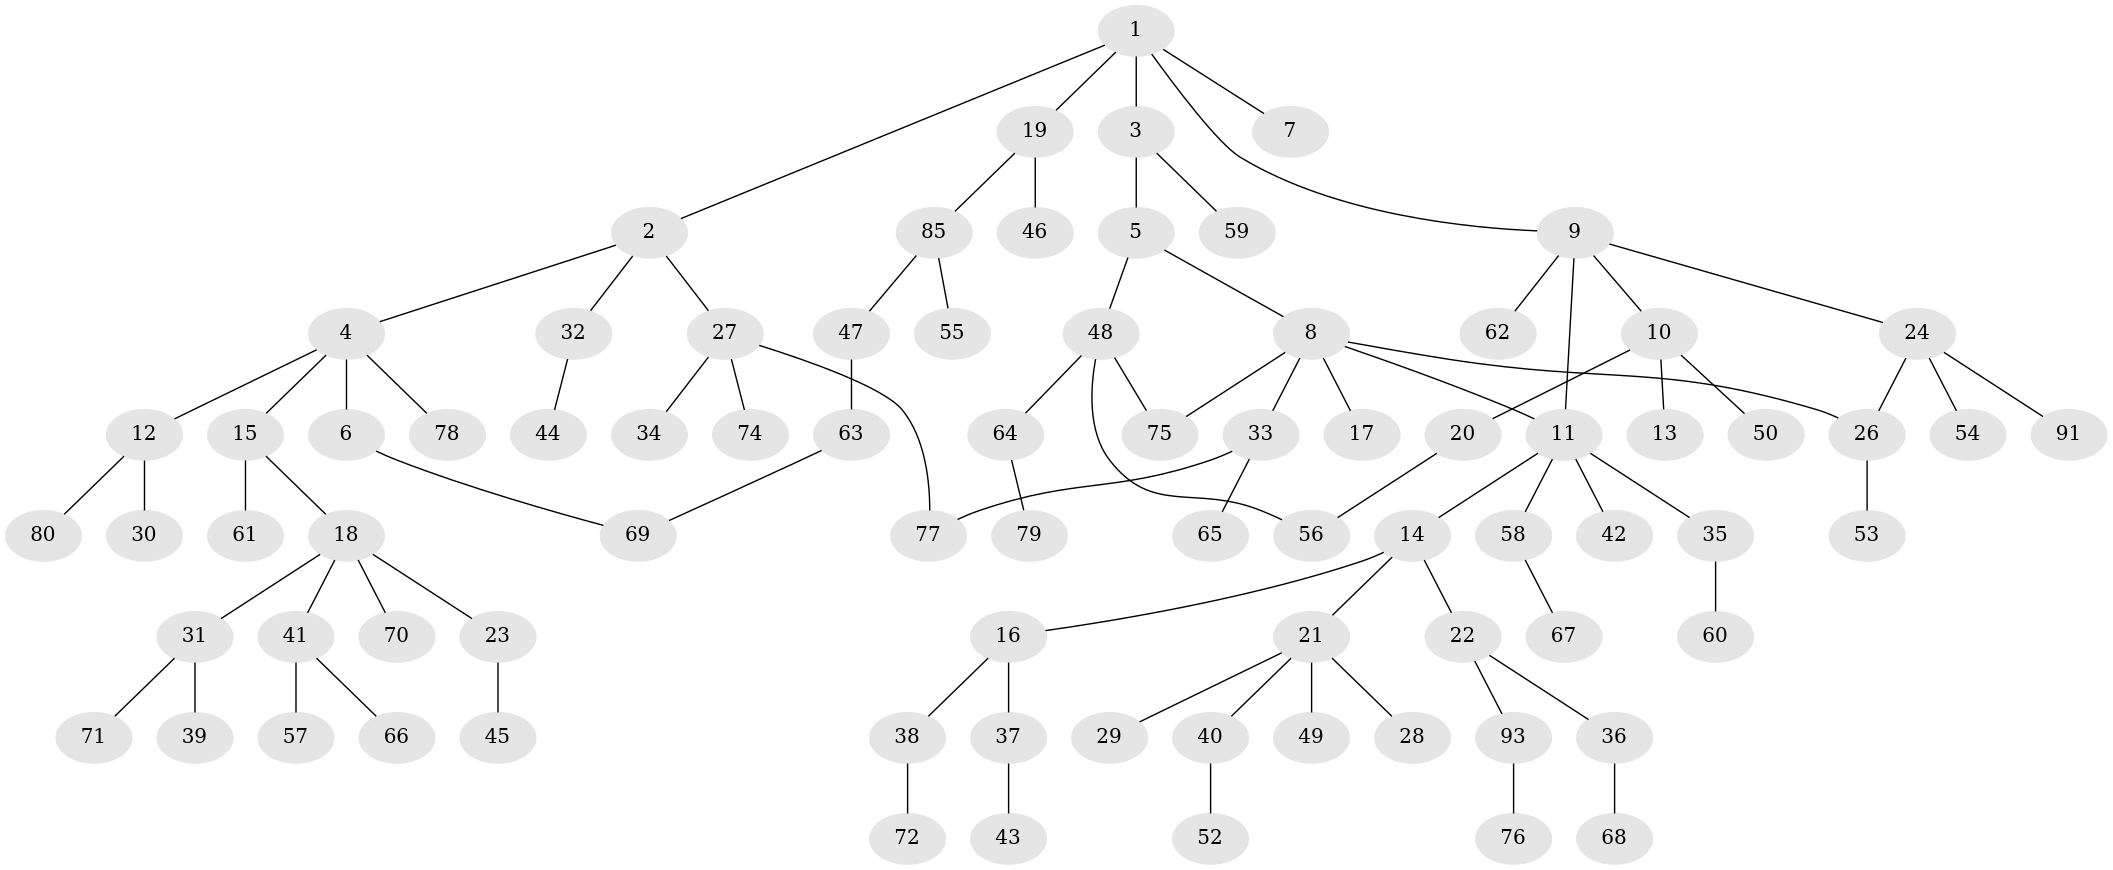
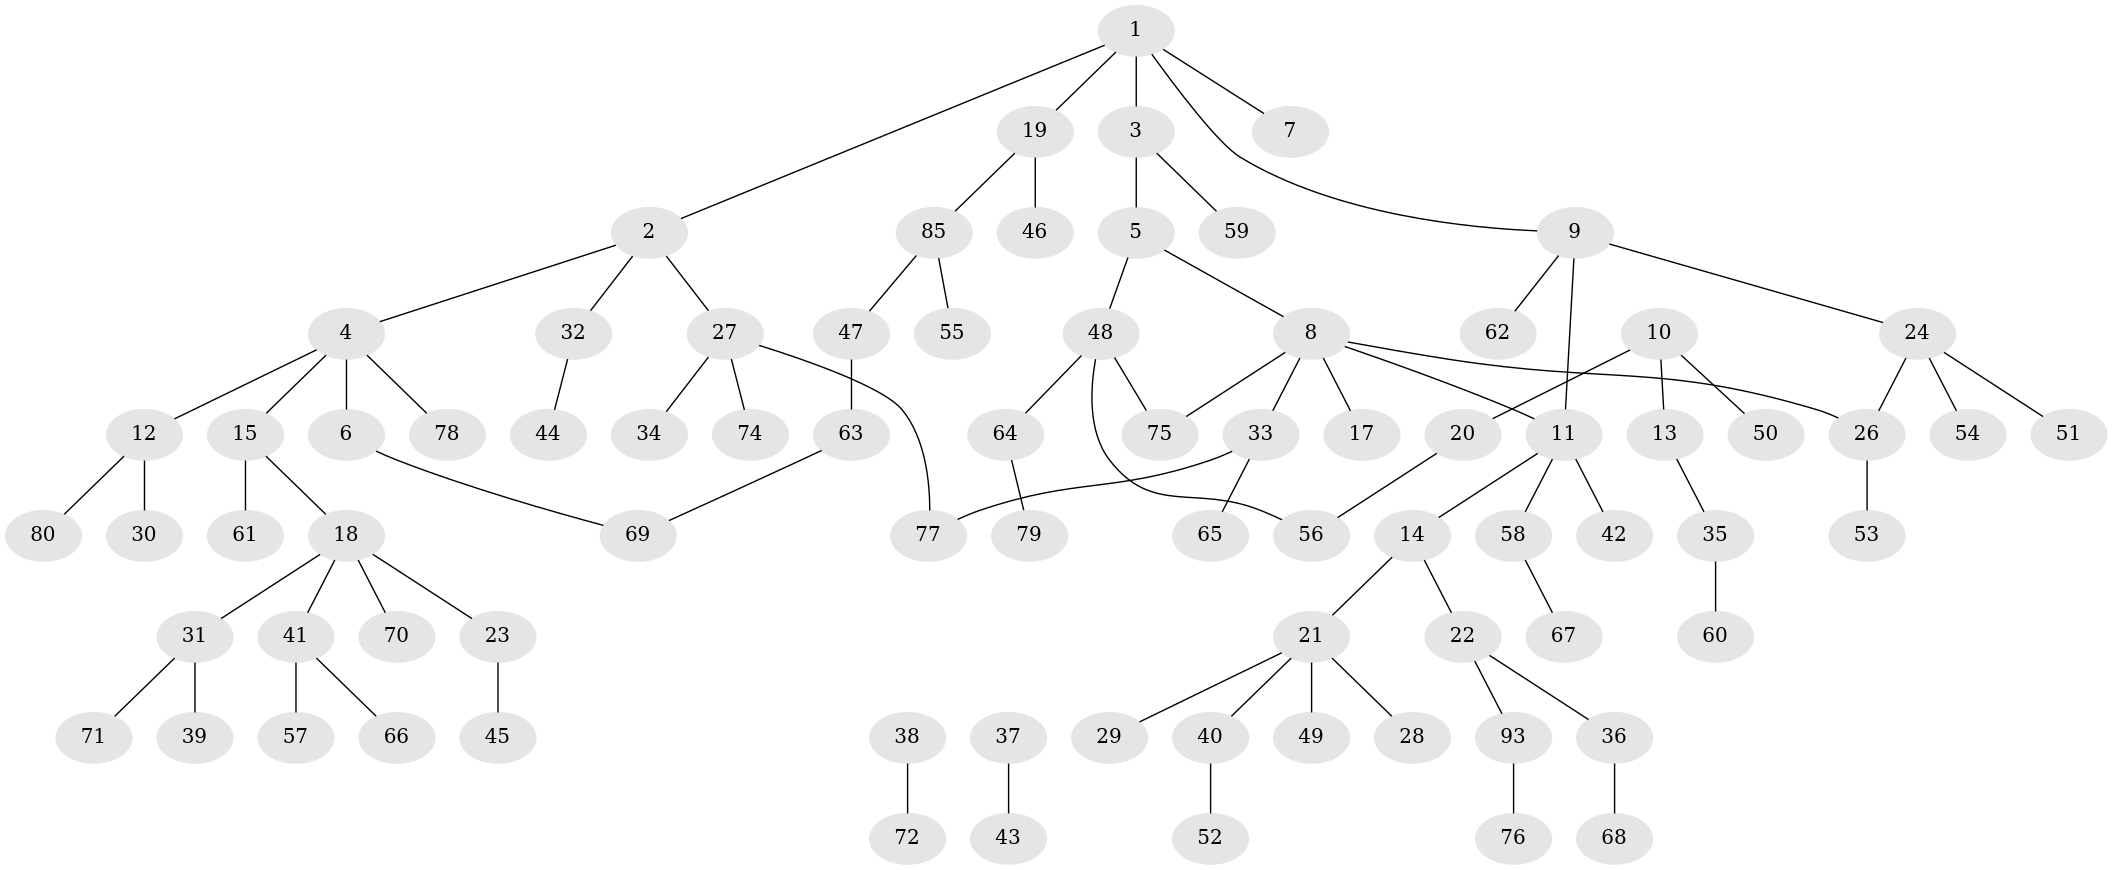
(1617, 283) -> none
(2069, 435) -> (2069, 435)
(1640, 485) -> (1690, 485)
(1009, 637) -> none
